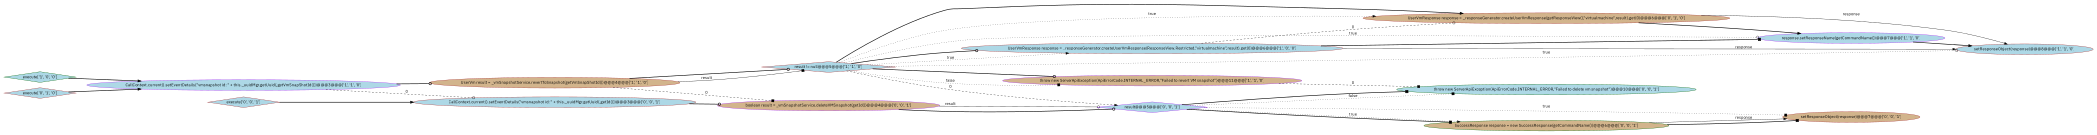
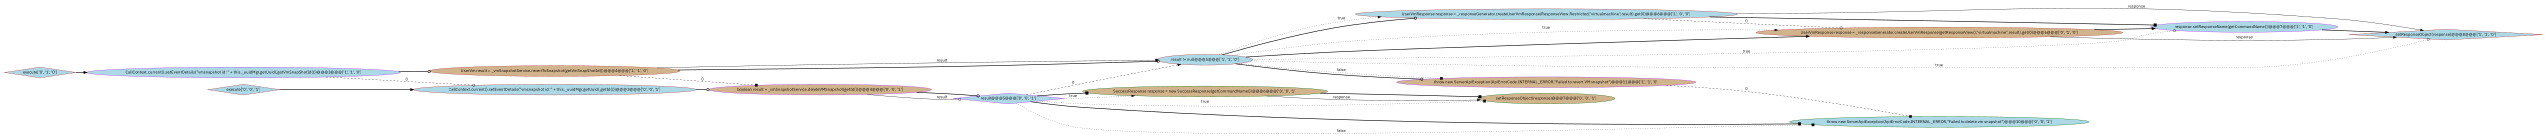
(2025, 49) -> (2446, 35)
(829, 67) -> (1205, 60)
(40, 77) -> none
(980, 93) -> (1102, 80)
(1851, 117) -> (1546, 99)
